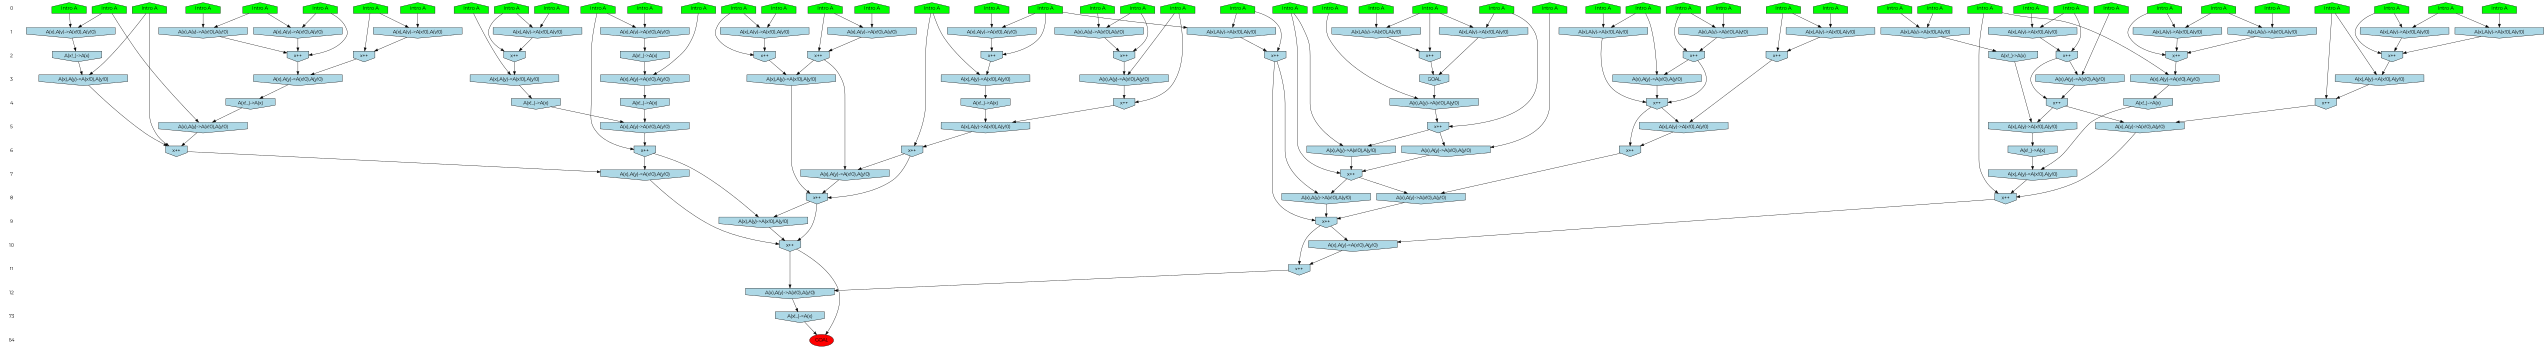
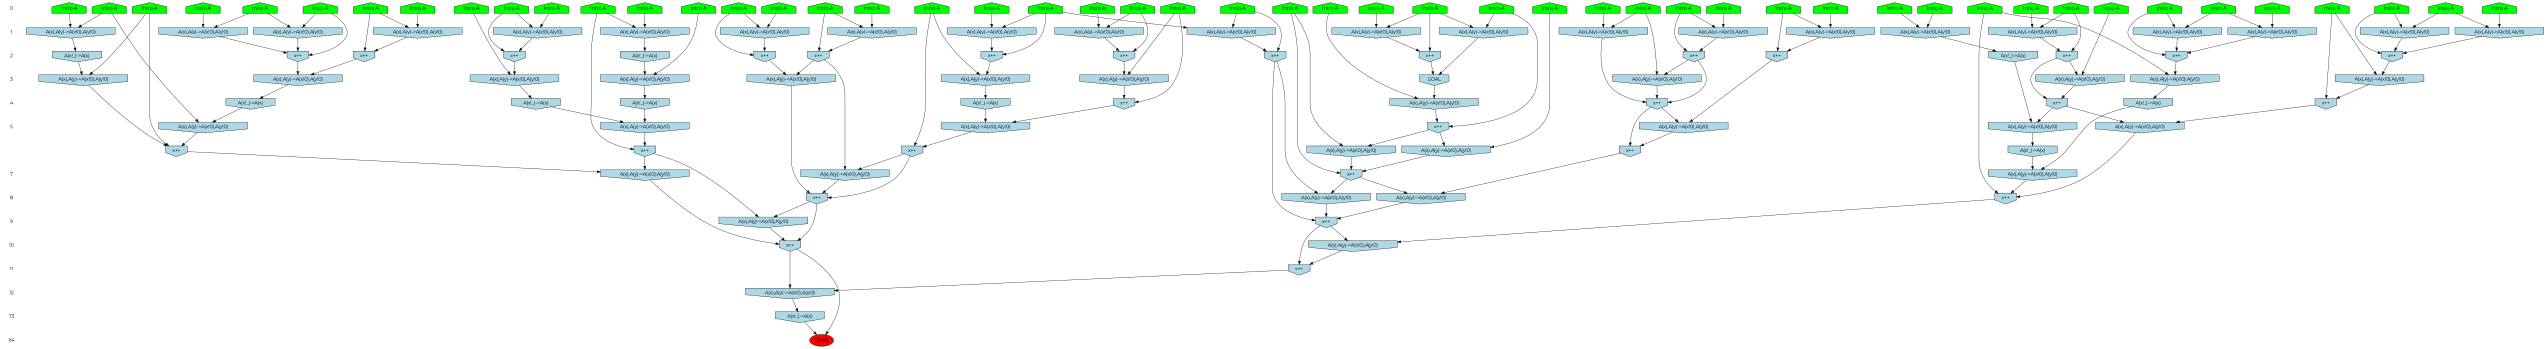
(12, 151) -> none
